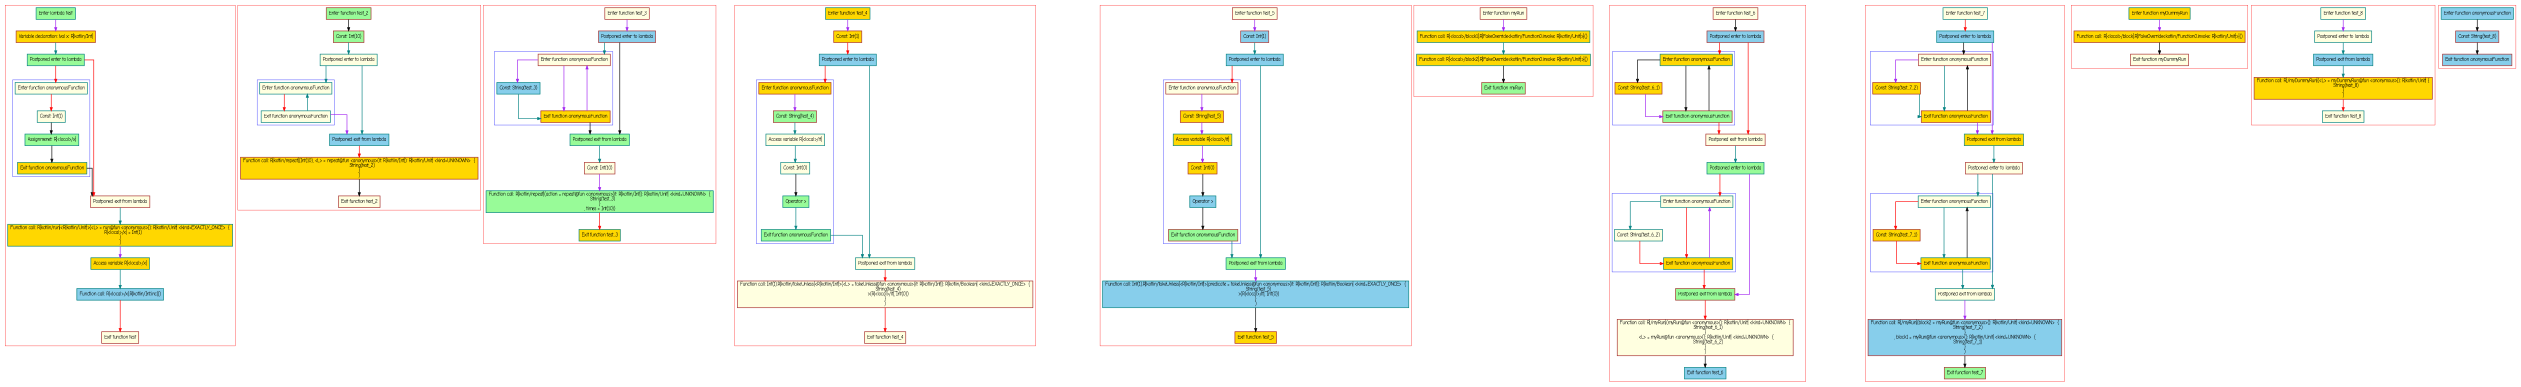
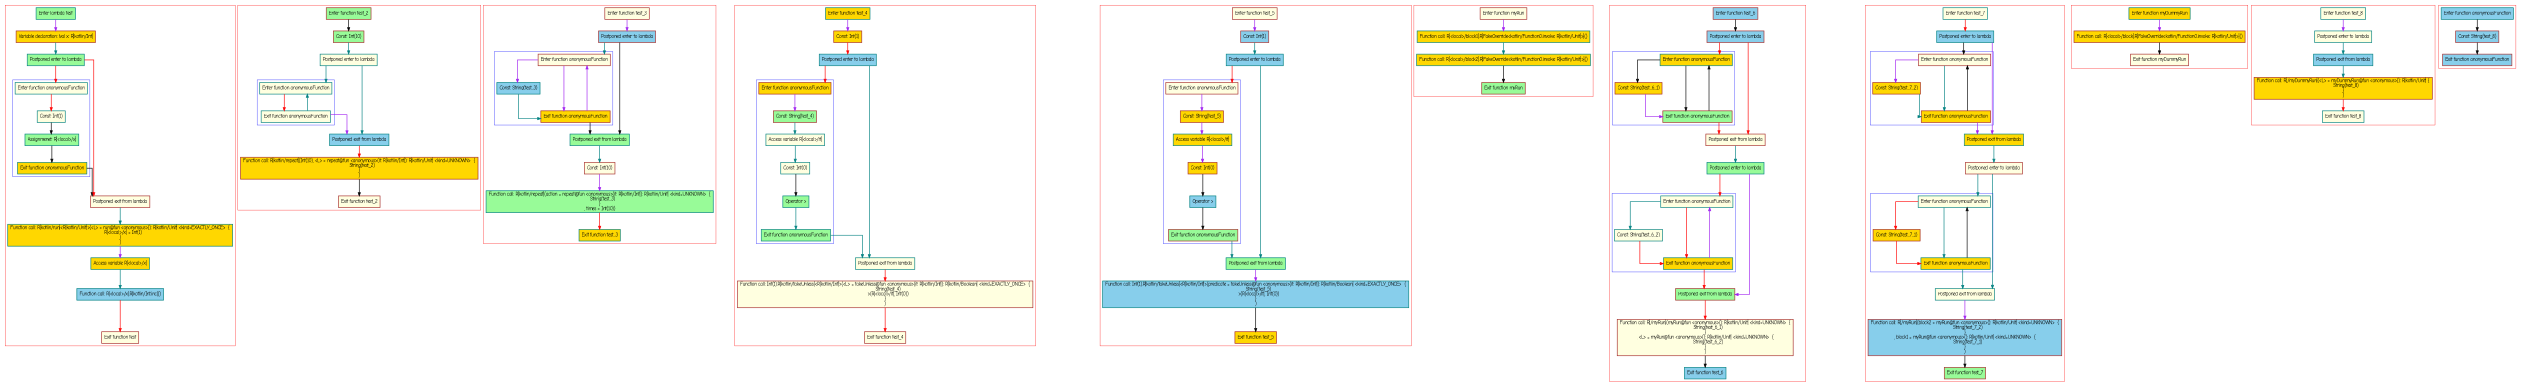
(1735, 14) -> (1735, 14)
